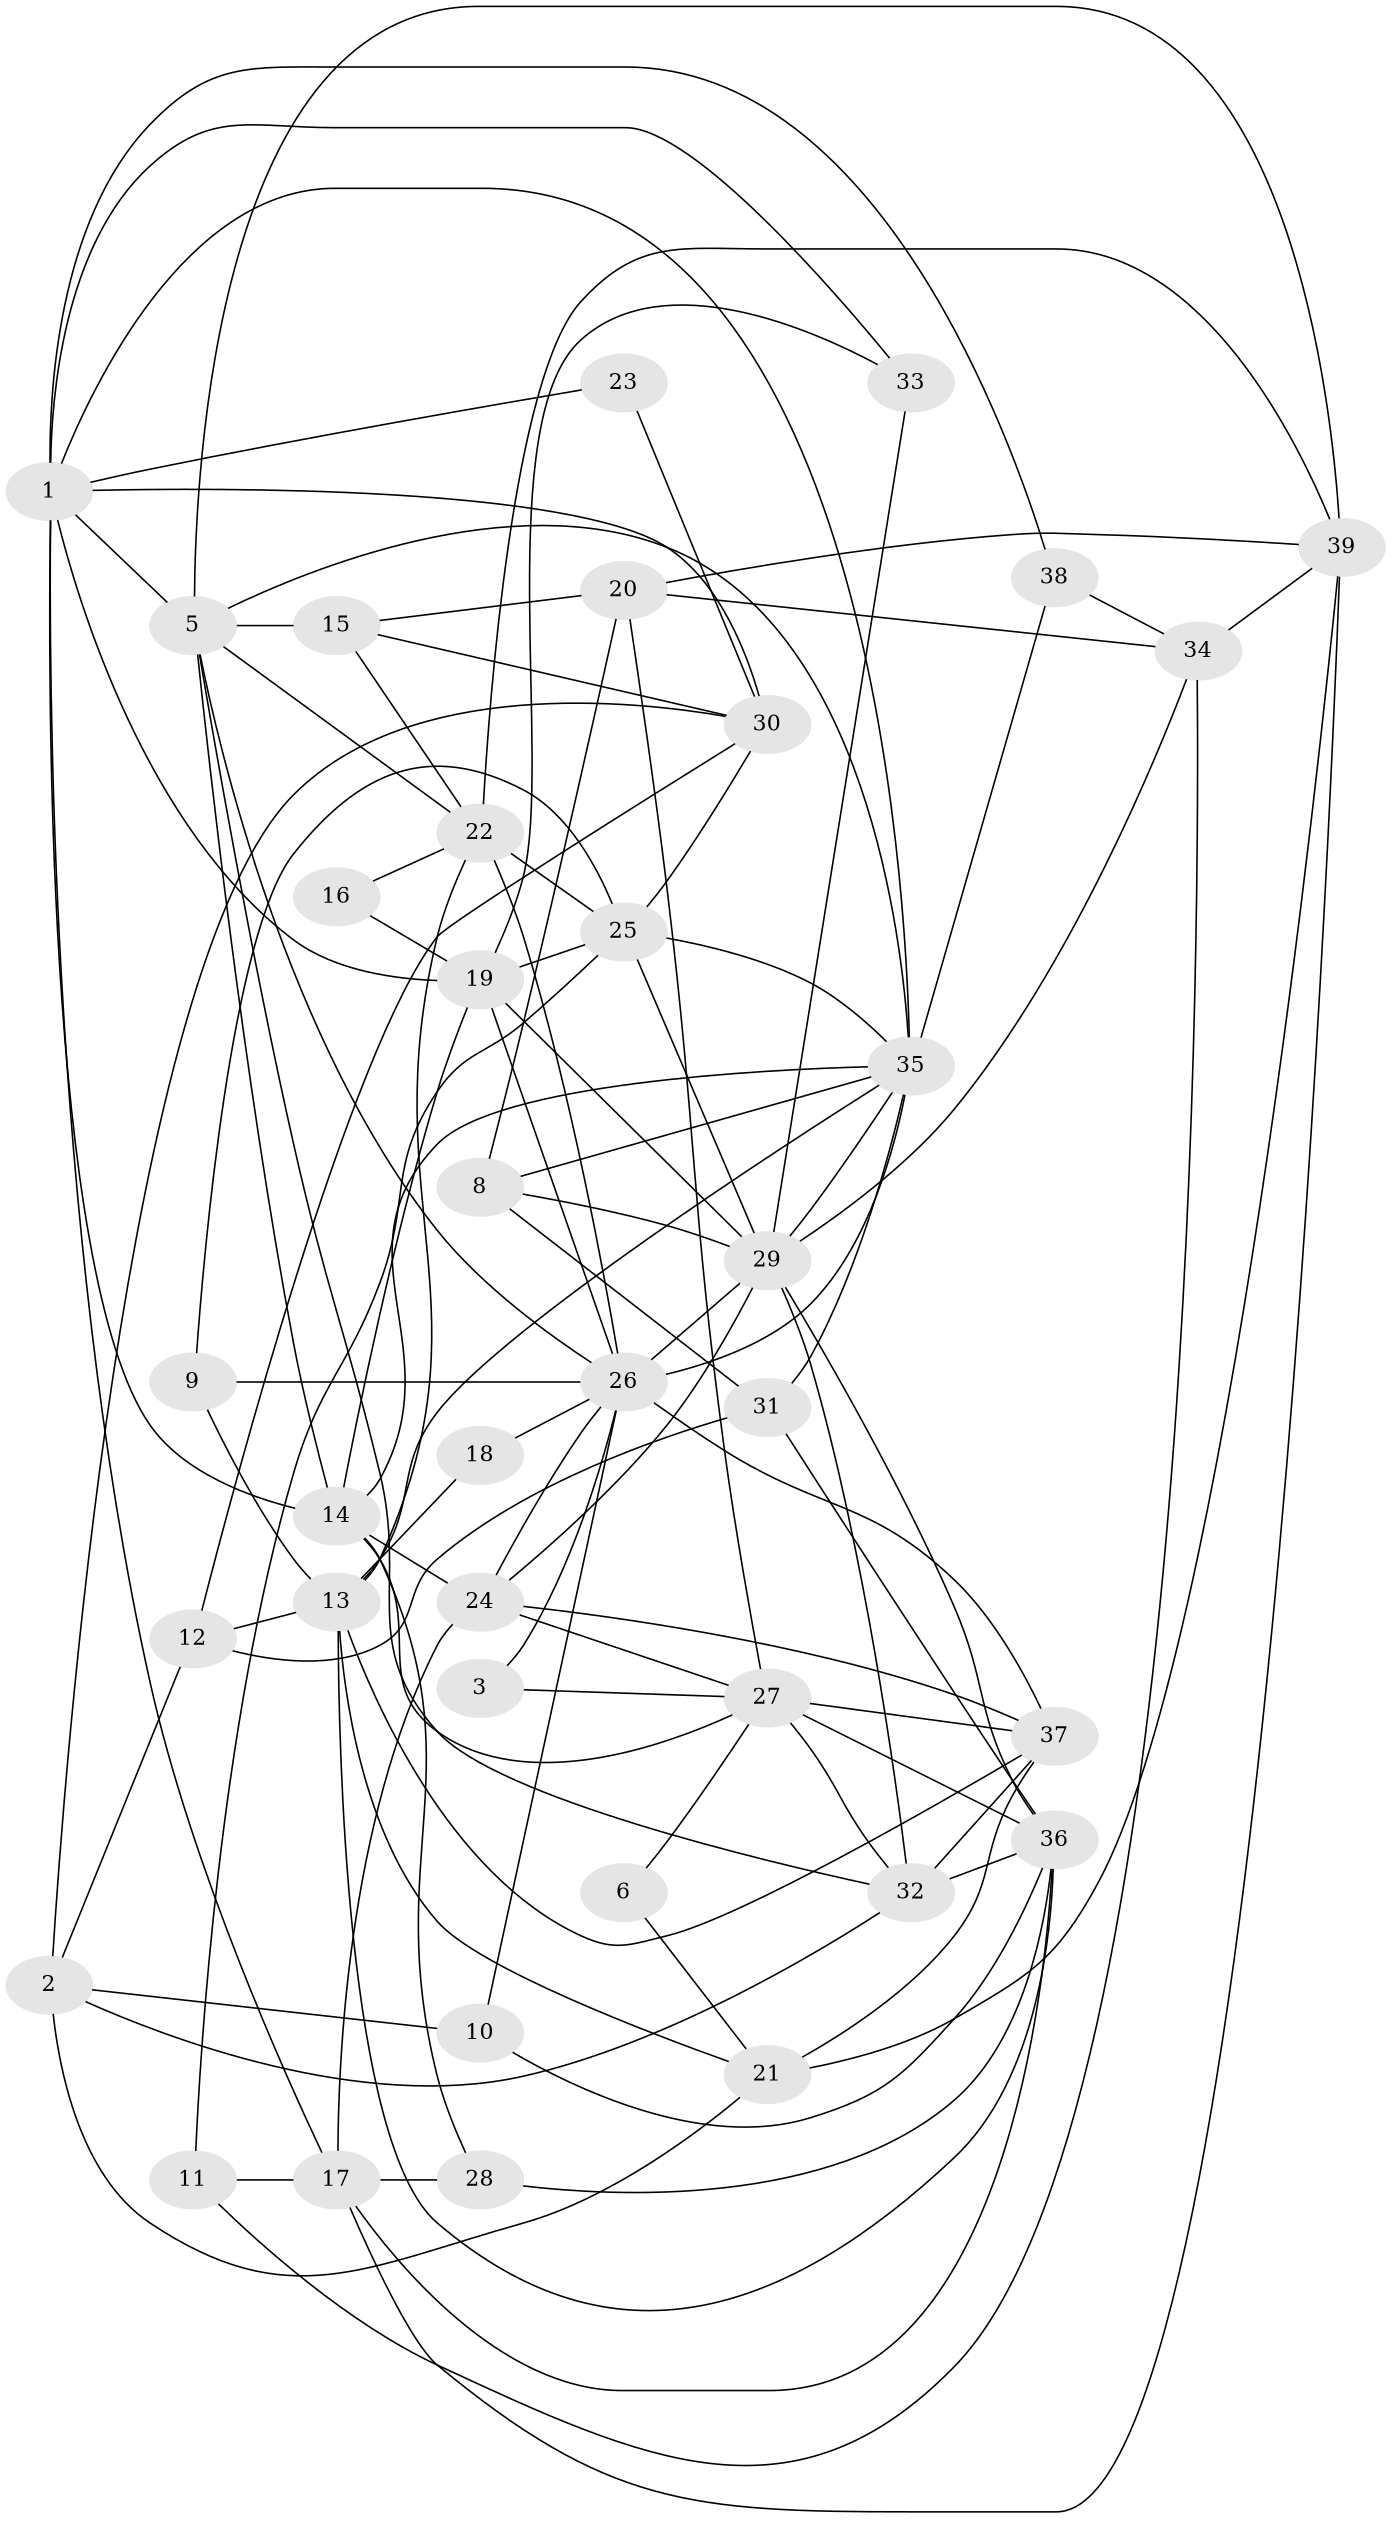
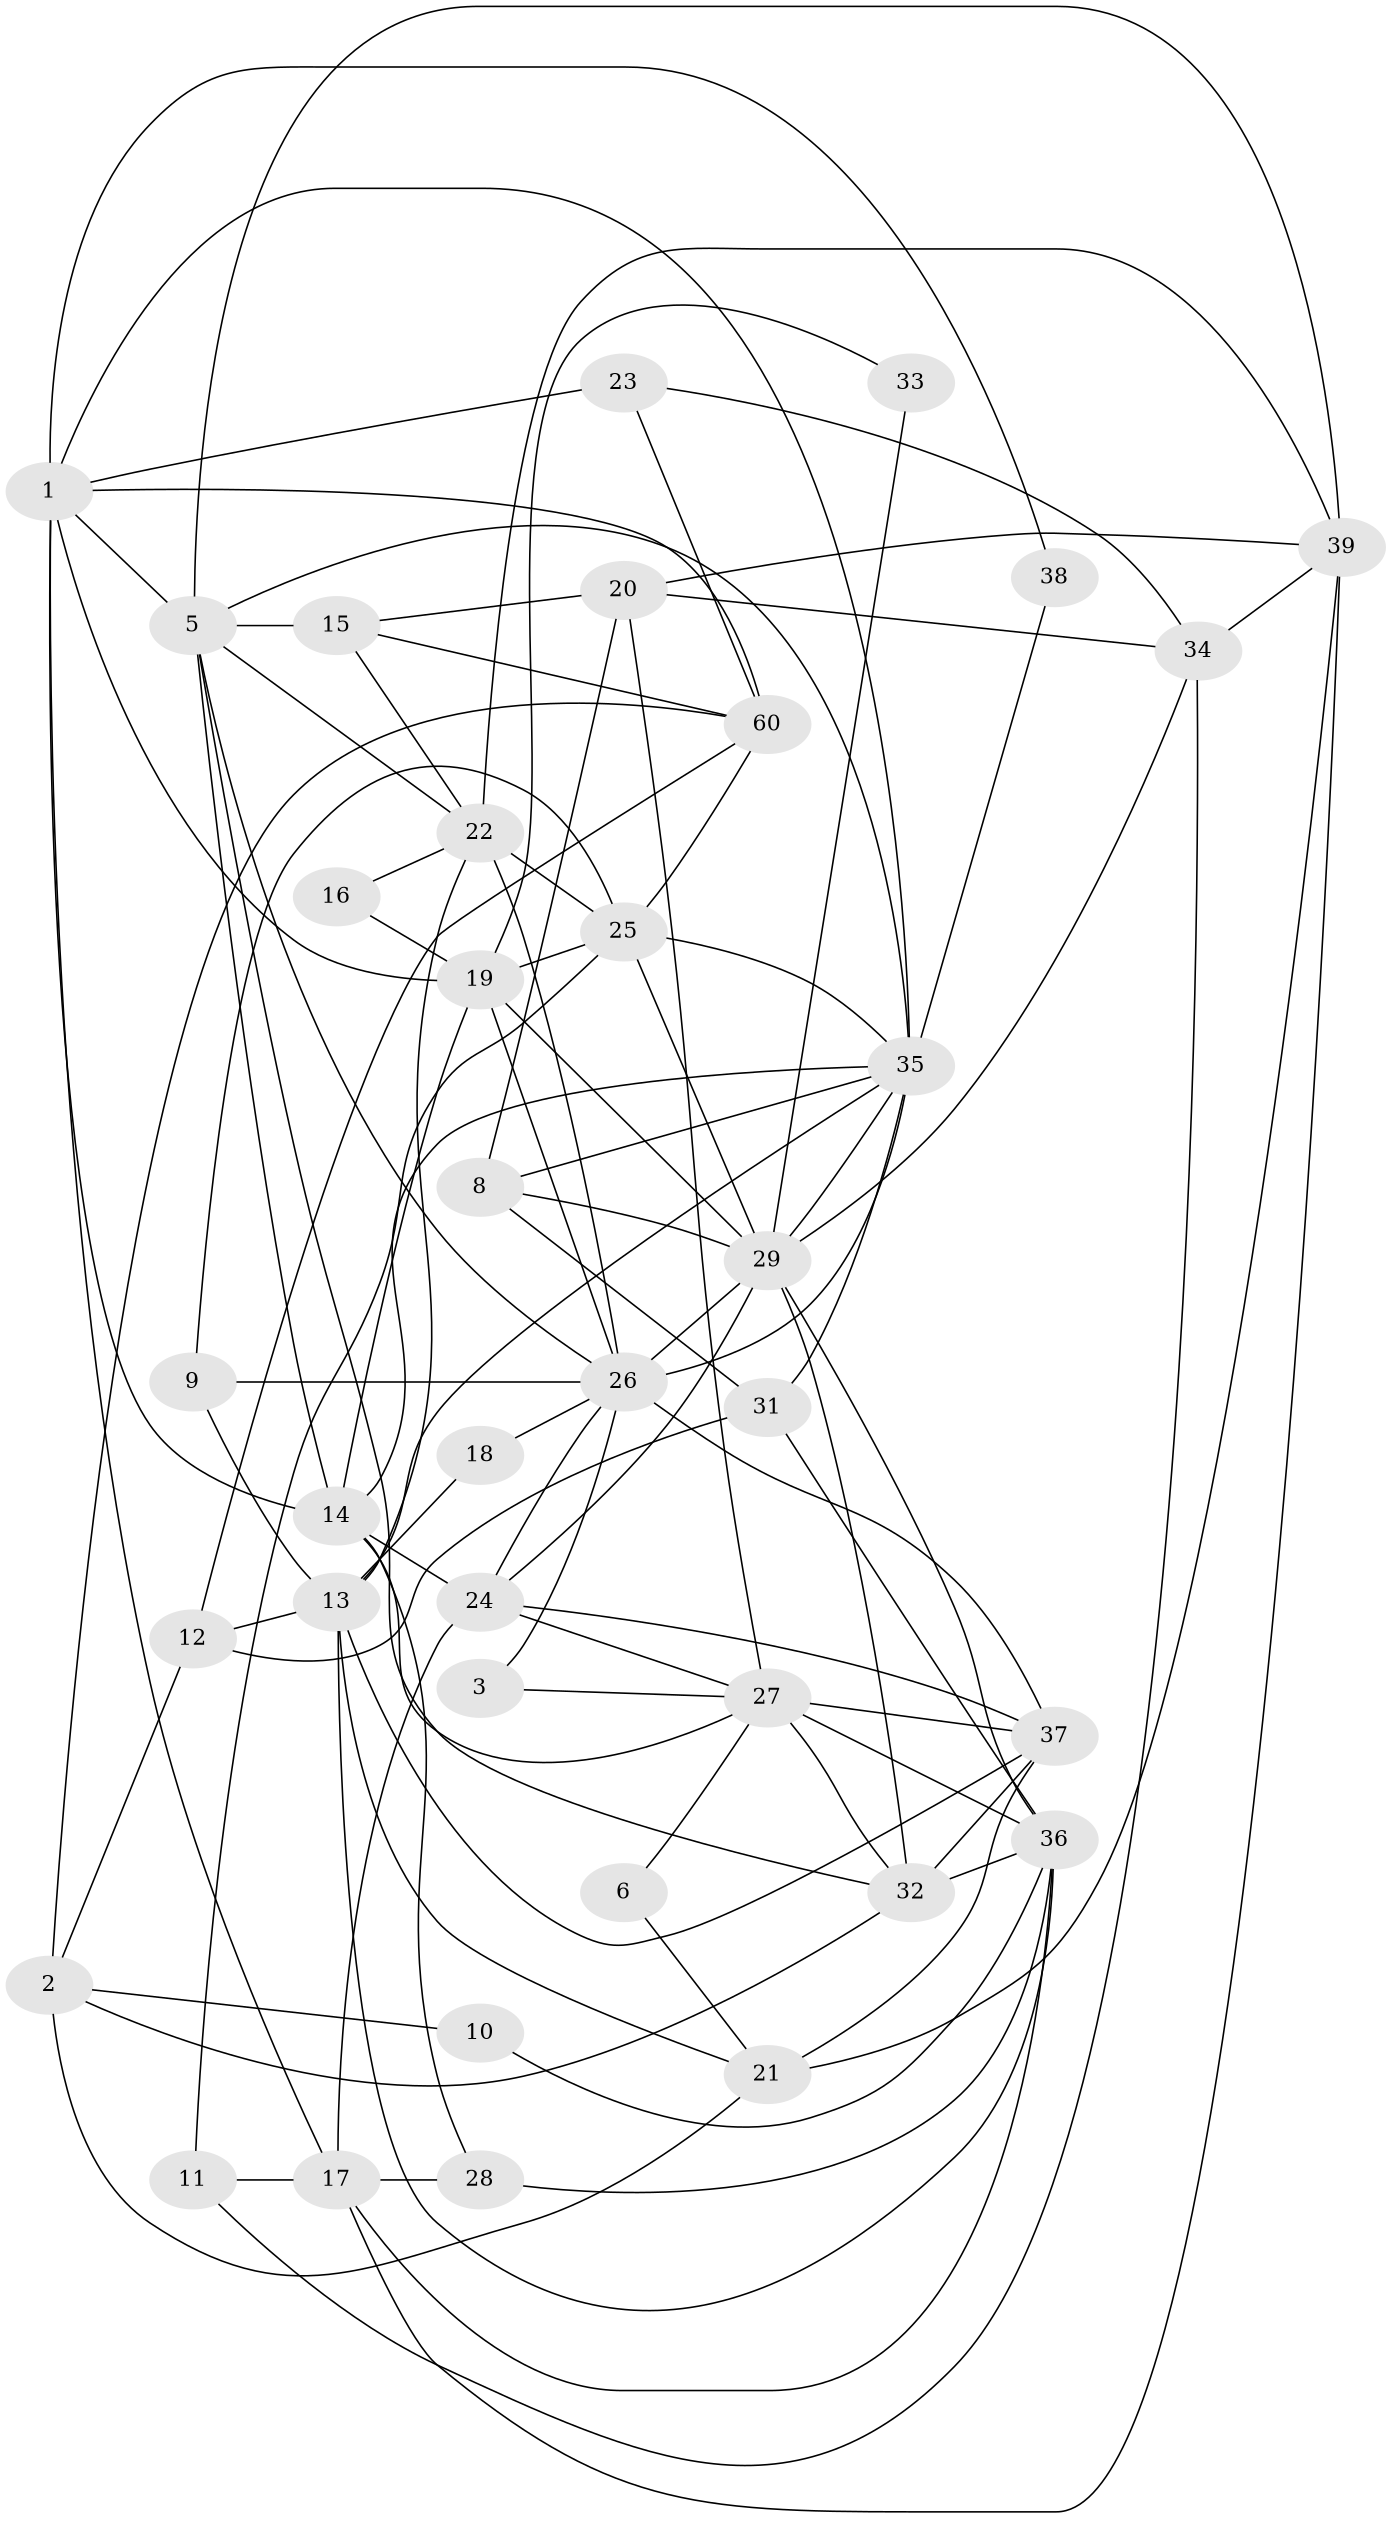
(400, 128) -> none
(1127, 614) -> (948, 460)
(768, 725) -> (768, 725)
(552, 1708) -> none
